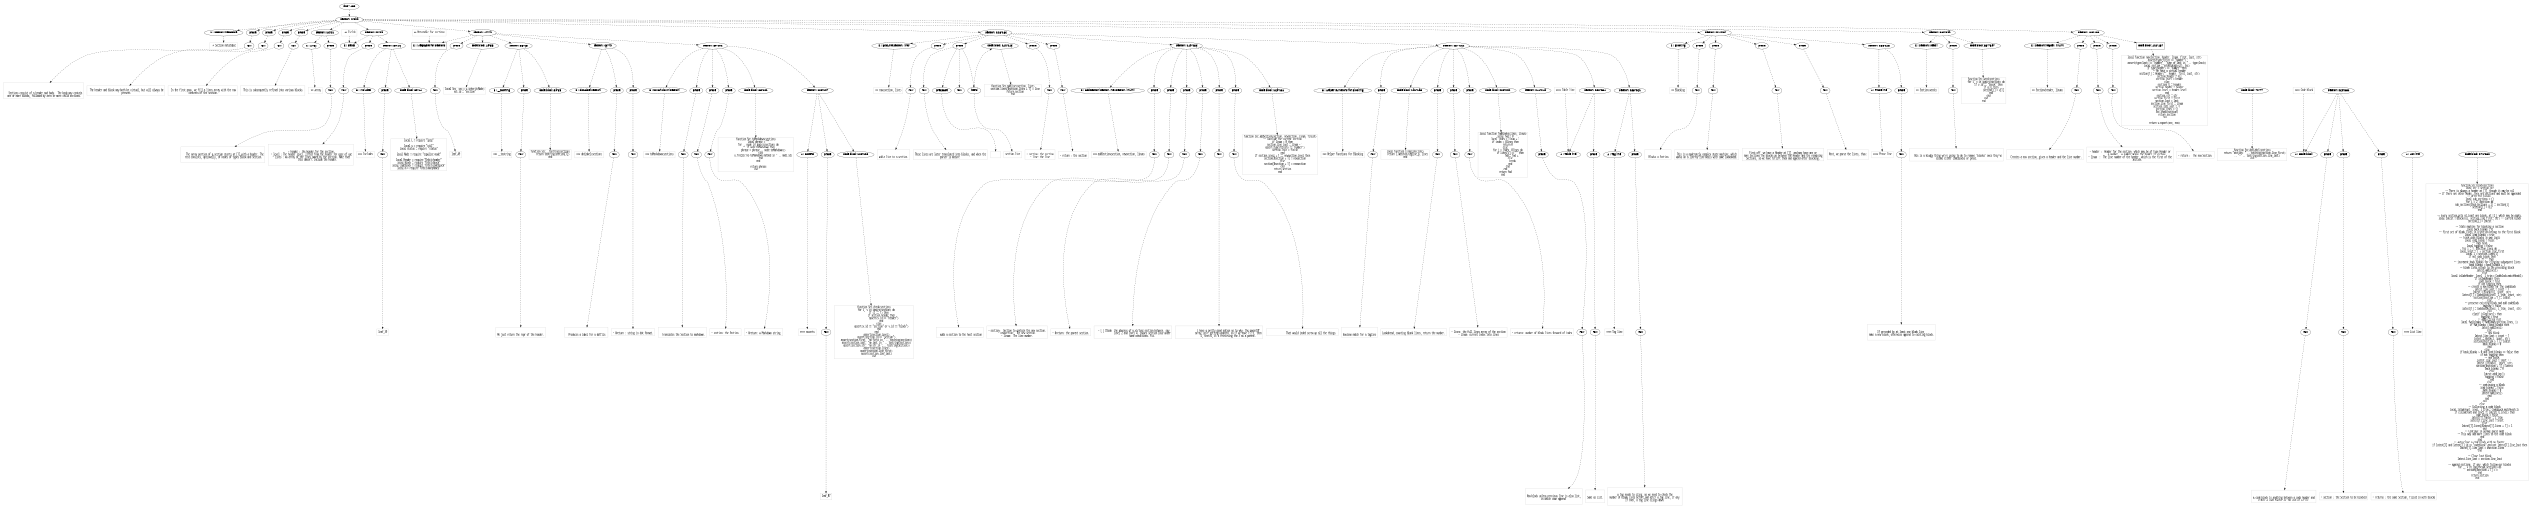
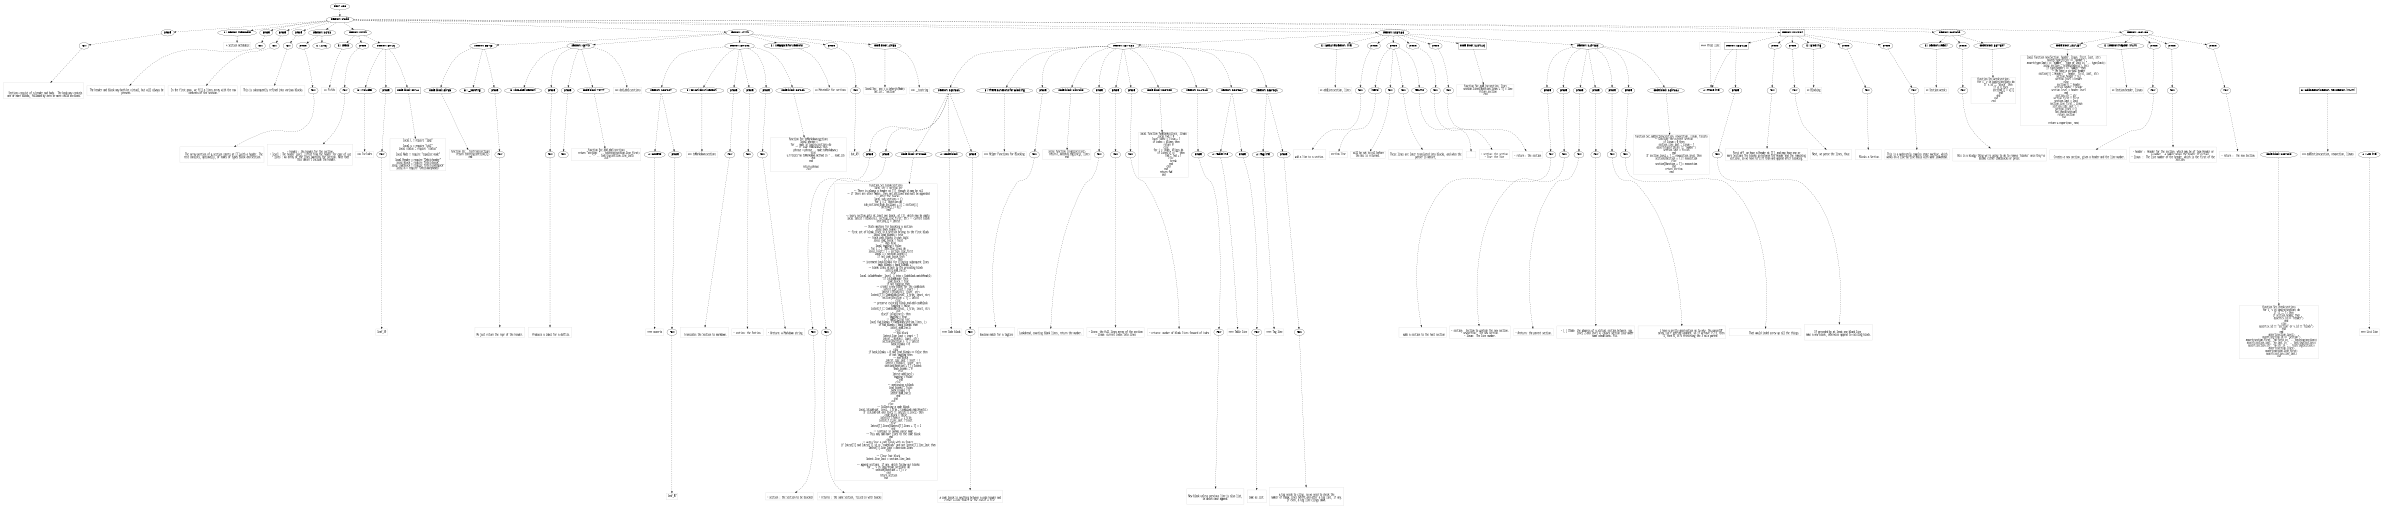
(1716, 33) -> (1792, 33)
(349, 38) -> (334, 67)
(429, 38) -> (818, 63)
(429, 46) -> (787, 46)
(1000, 46) -> (1472, 46)
(1879, 46) -> (1736, 46)
(2151, 46) -> (2068, 46)
none -> (1022, 50)
(1138, 60) -> none
(977, 66) -> (1431, 39)
none -> (587, 67)
(315, 91) -> none
(411, 91) -> (408, 91)
(888, 91) -> (1335, 91)
(942, 91) -> (1419, 91)
(1108, 91) -> (2328, 91)
(1343, 91) -> (1005, 91)
(502, 122) -> (913, 63)
(589, 122) -> (616, 61)
(836, 122) -> none
none -> (933, 122)
(1567, 122) -> (1232, 242)
(1881, 122) -> (1711, 67)
(2304, 122) -> (950, 243)
(456, 155) -> (855, 155)
none -> (1368, 155)
(633, 332) -> none
